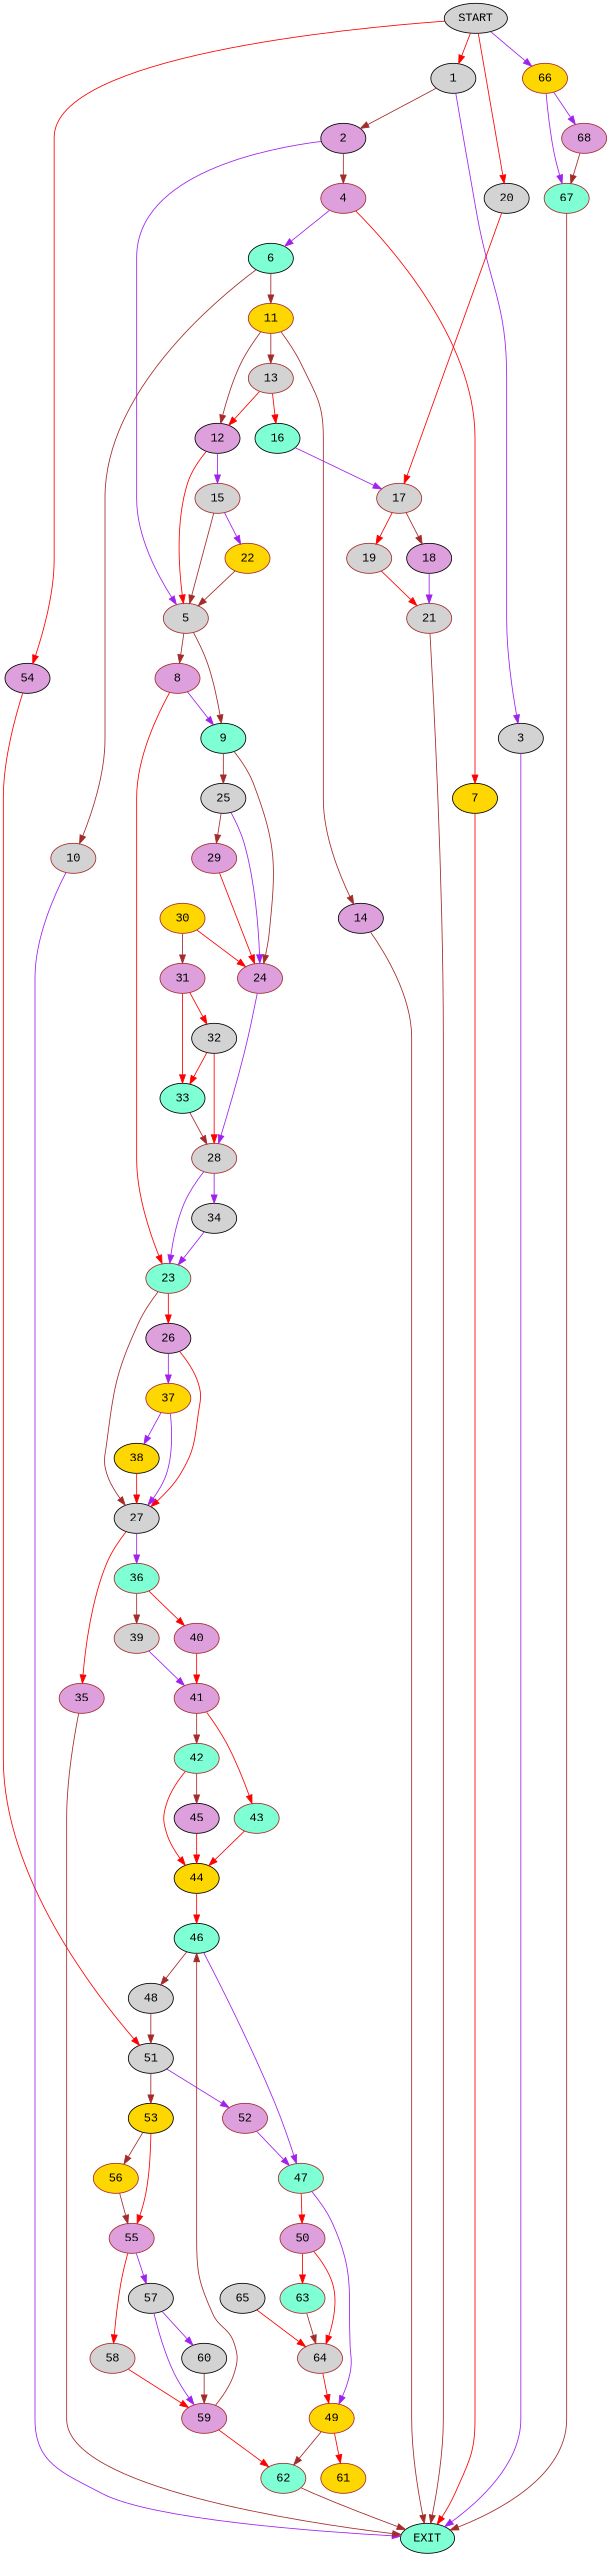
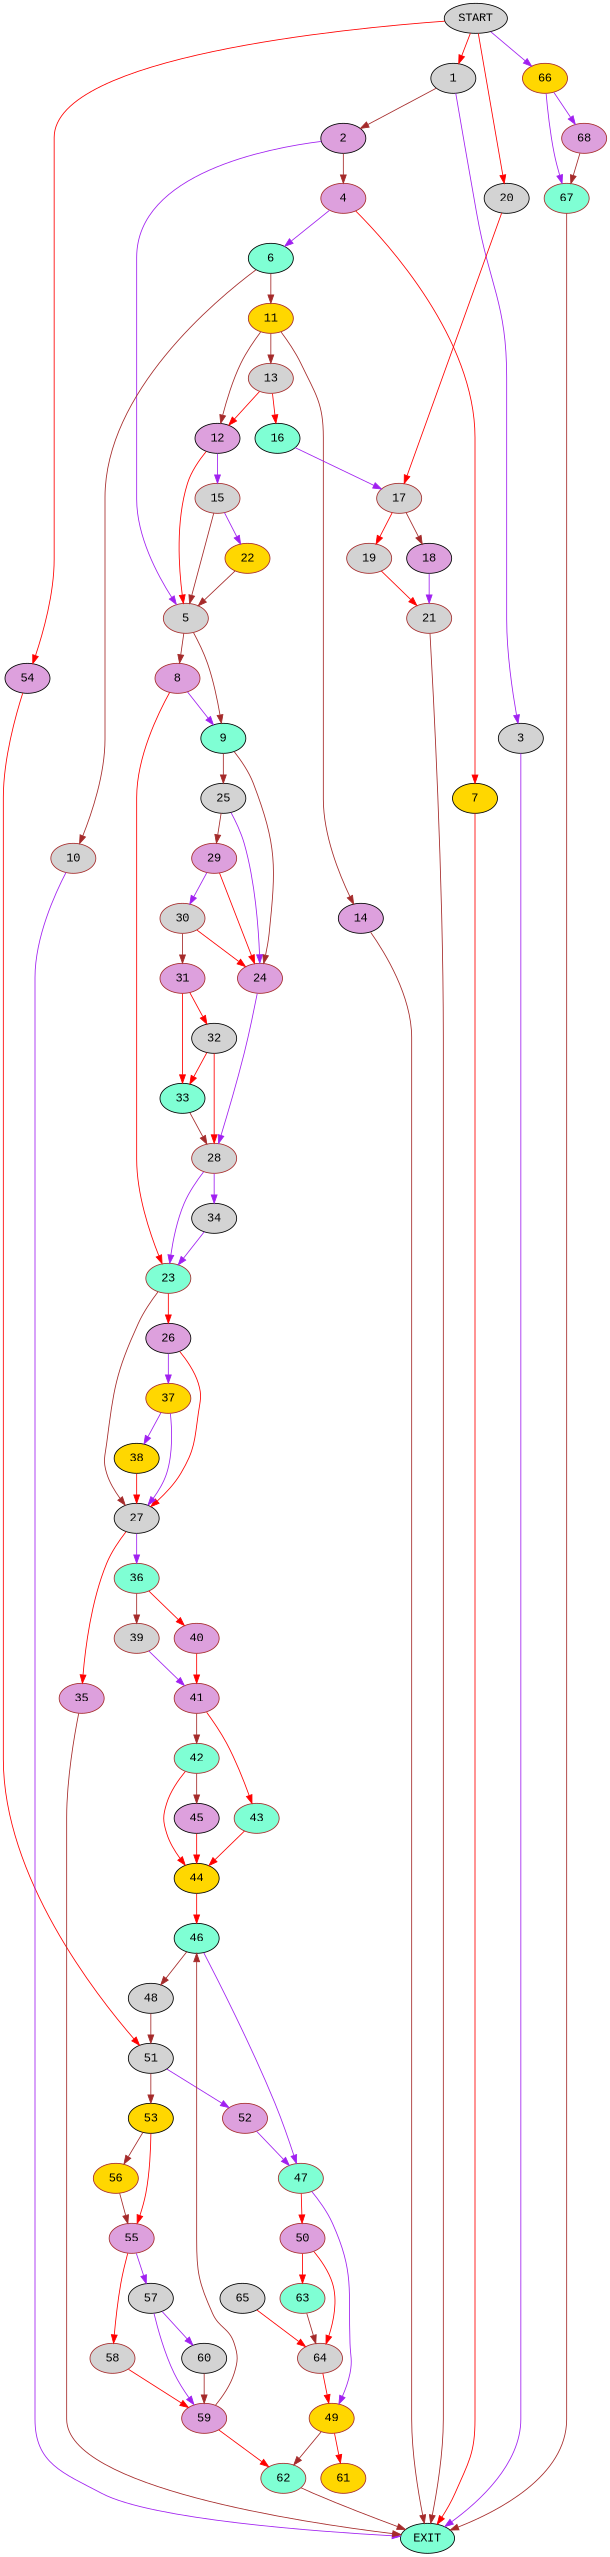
none -> (200, 885)
(182, 918) -> (182, 918)
